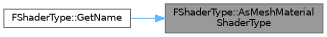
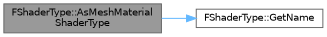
(143, 18) -> (174, 18)
